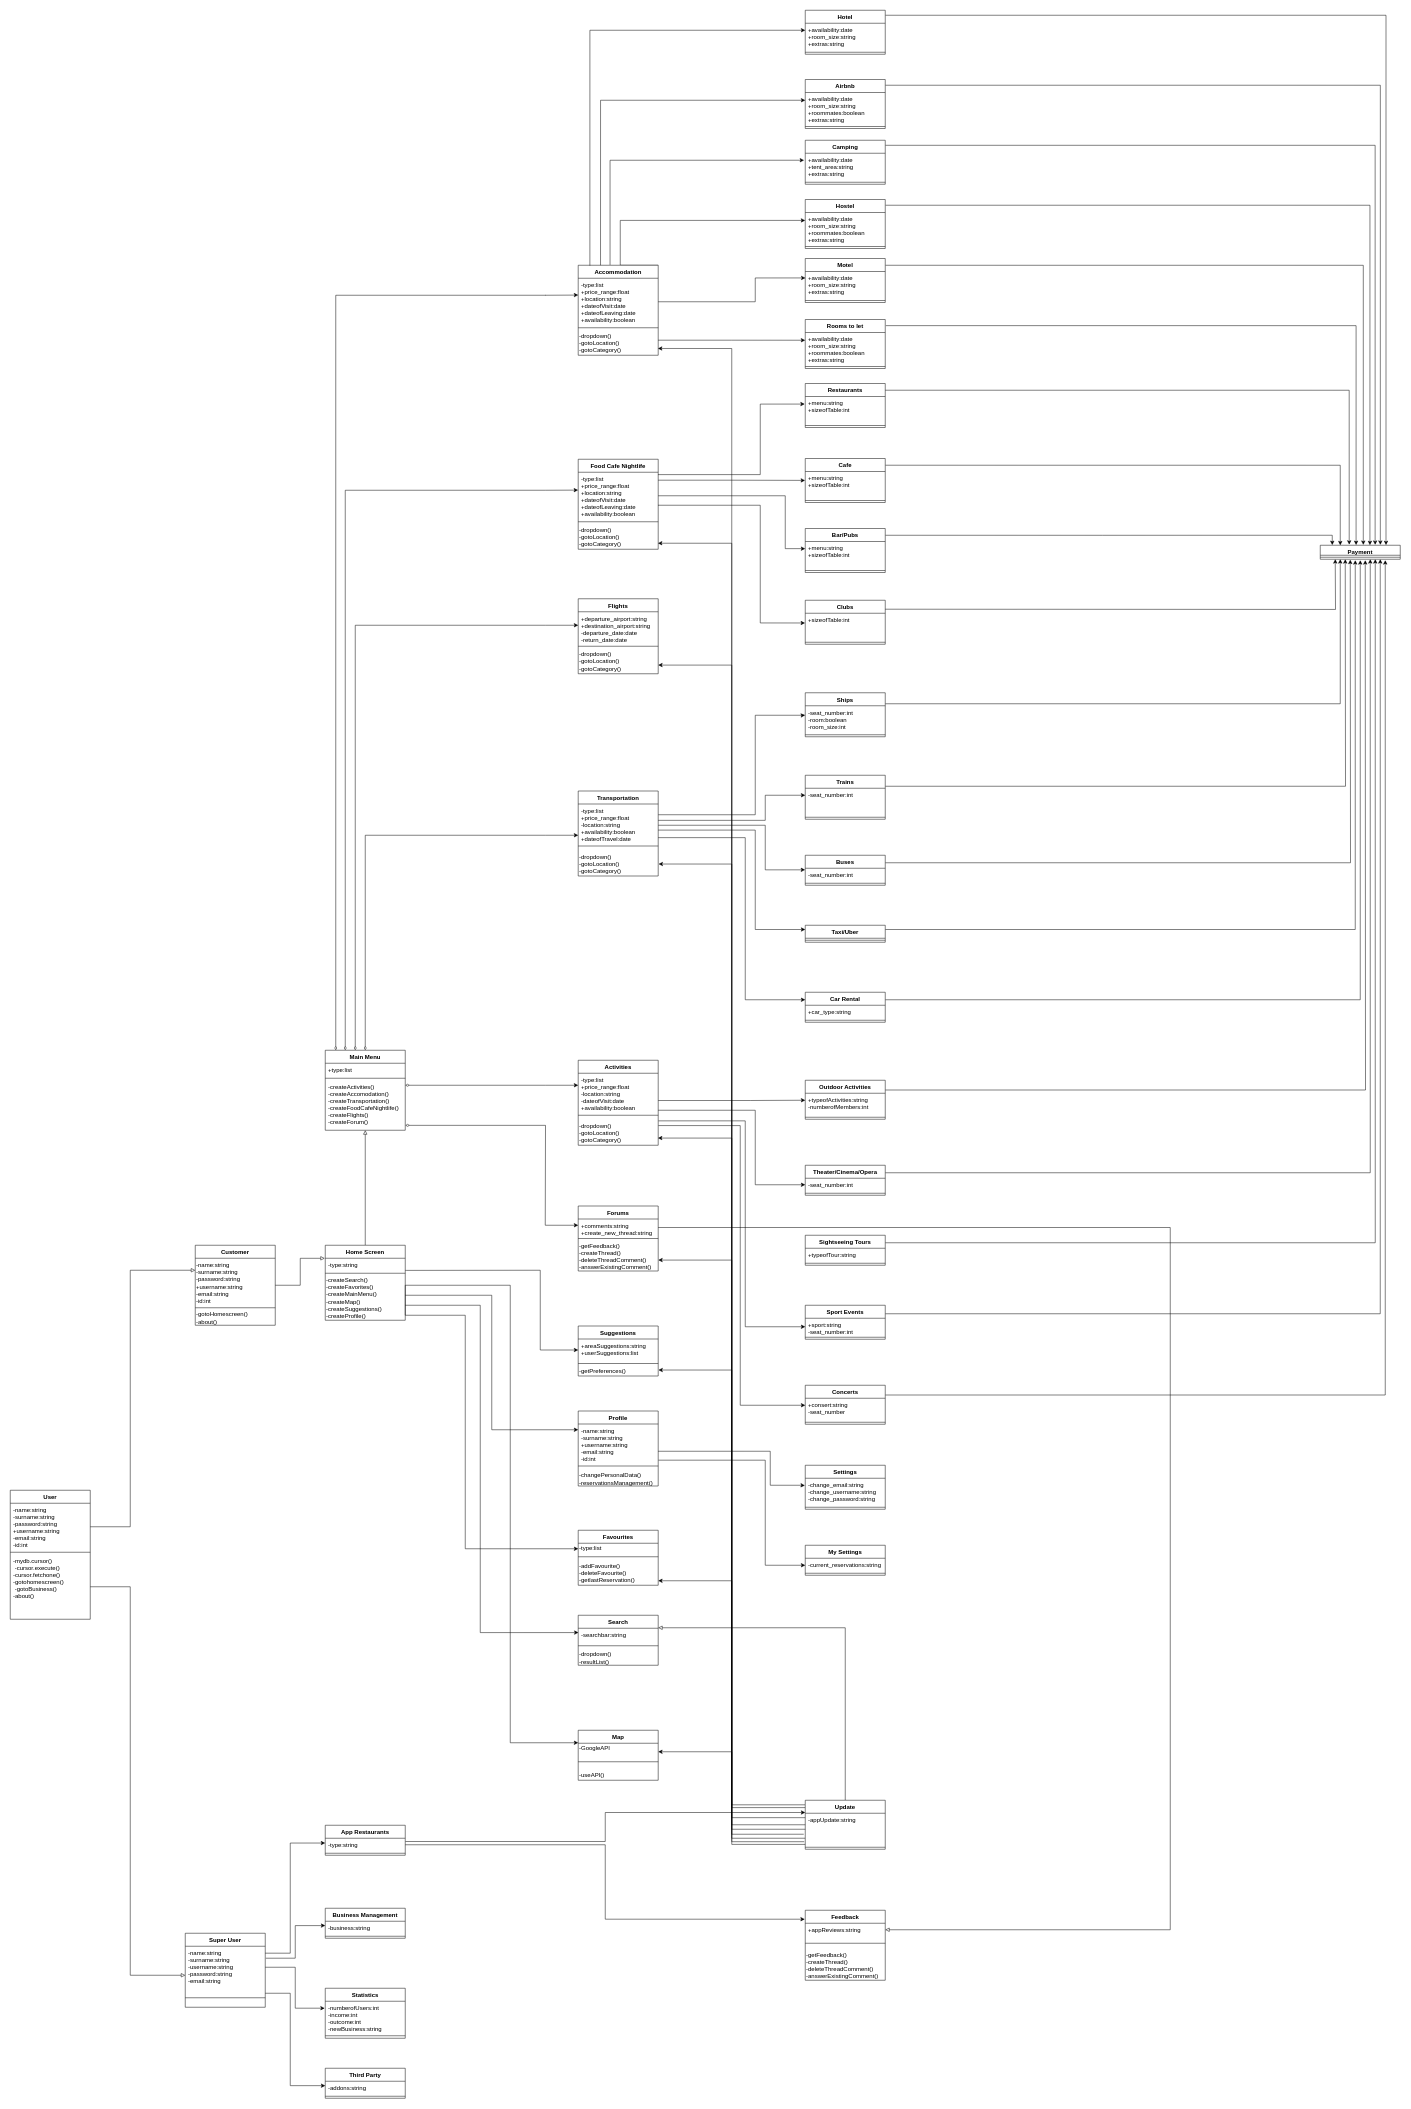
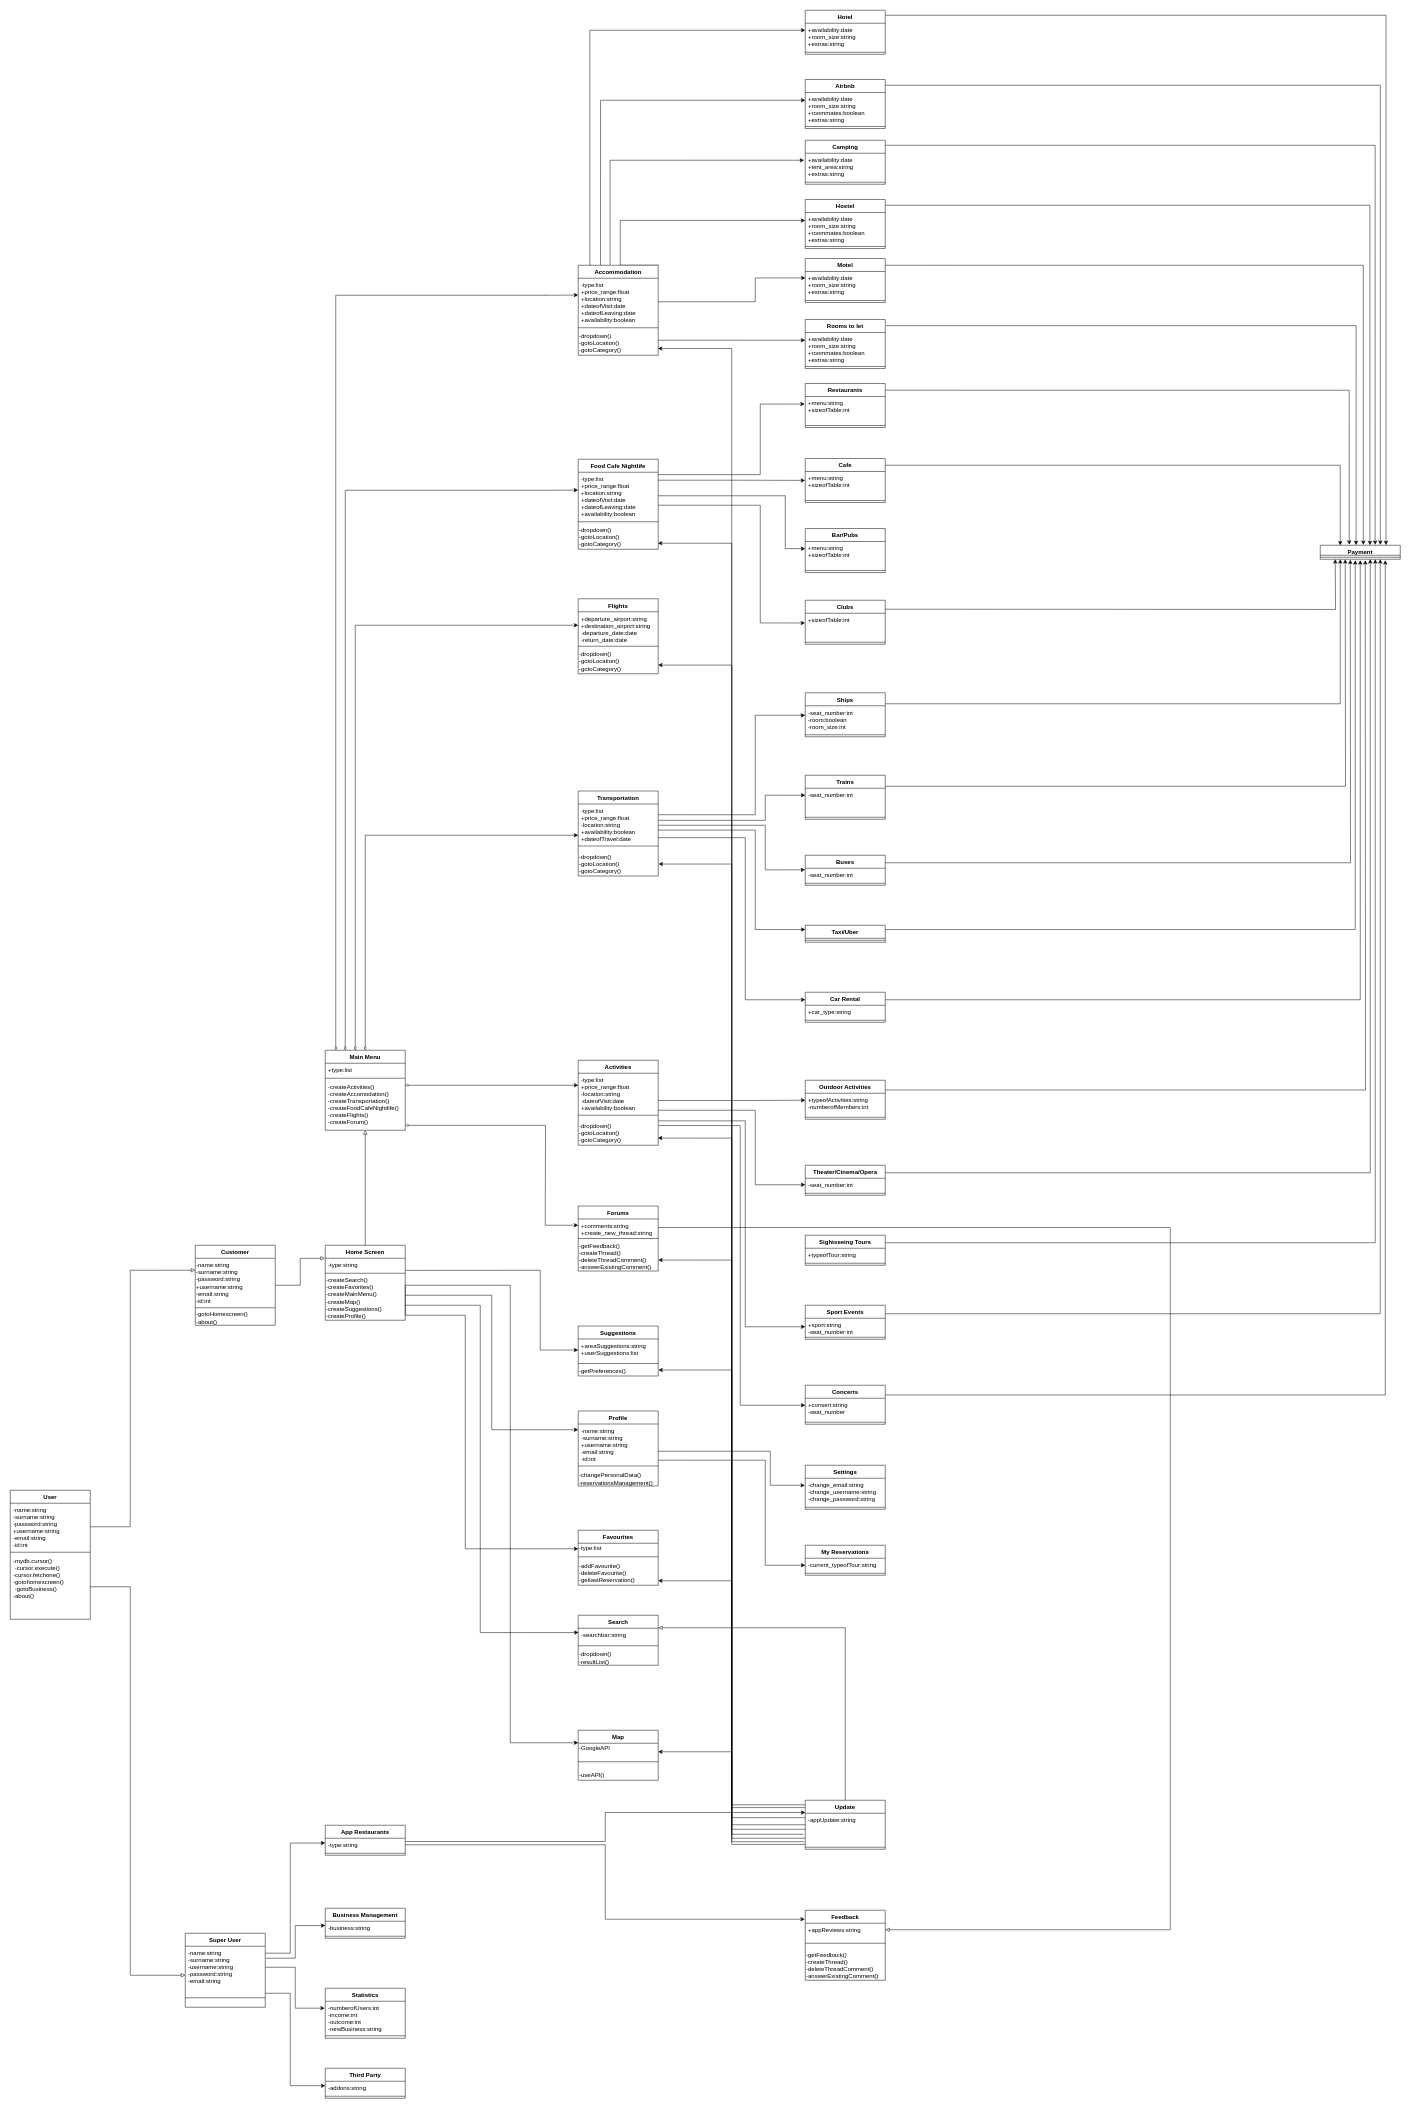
(1332, 540) -> none
(845, 1552) -> (845, 1552)
(853, 1565) -> (850, 1565)
